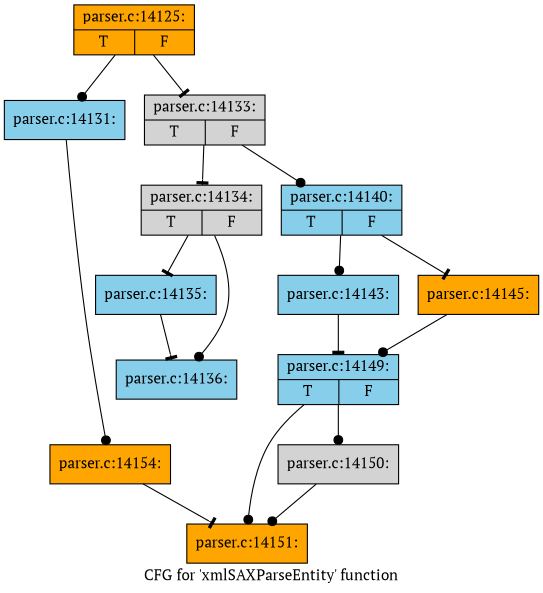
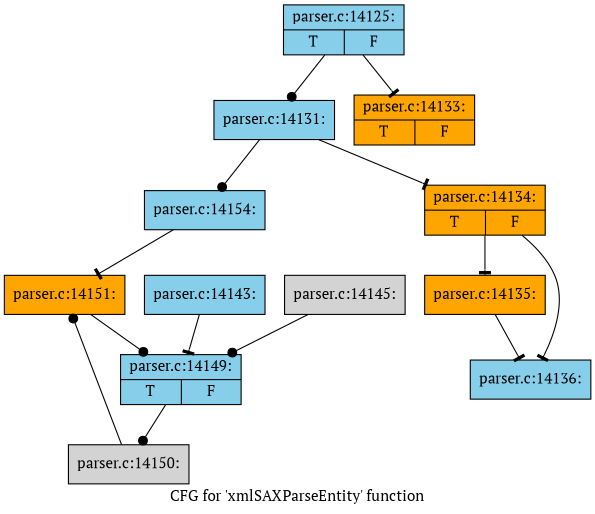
(134, 30) -> (344, 30)
(205, 120) -> (414, 120)
(203, 162) -> (371, 161)
(201, 210) -> (485, 210)
(342, 210) -> none
(156, 295) -> (485, 295)
(478, 295) -> (345, 295)
(229, 297) -> (558, 290)
(264, 454) -> (115, 332)
(110, 464) -> (205, 210)
